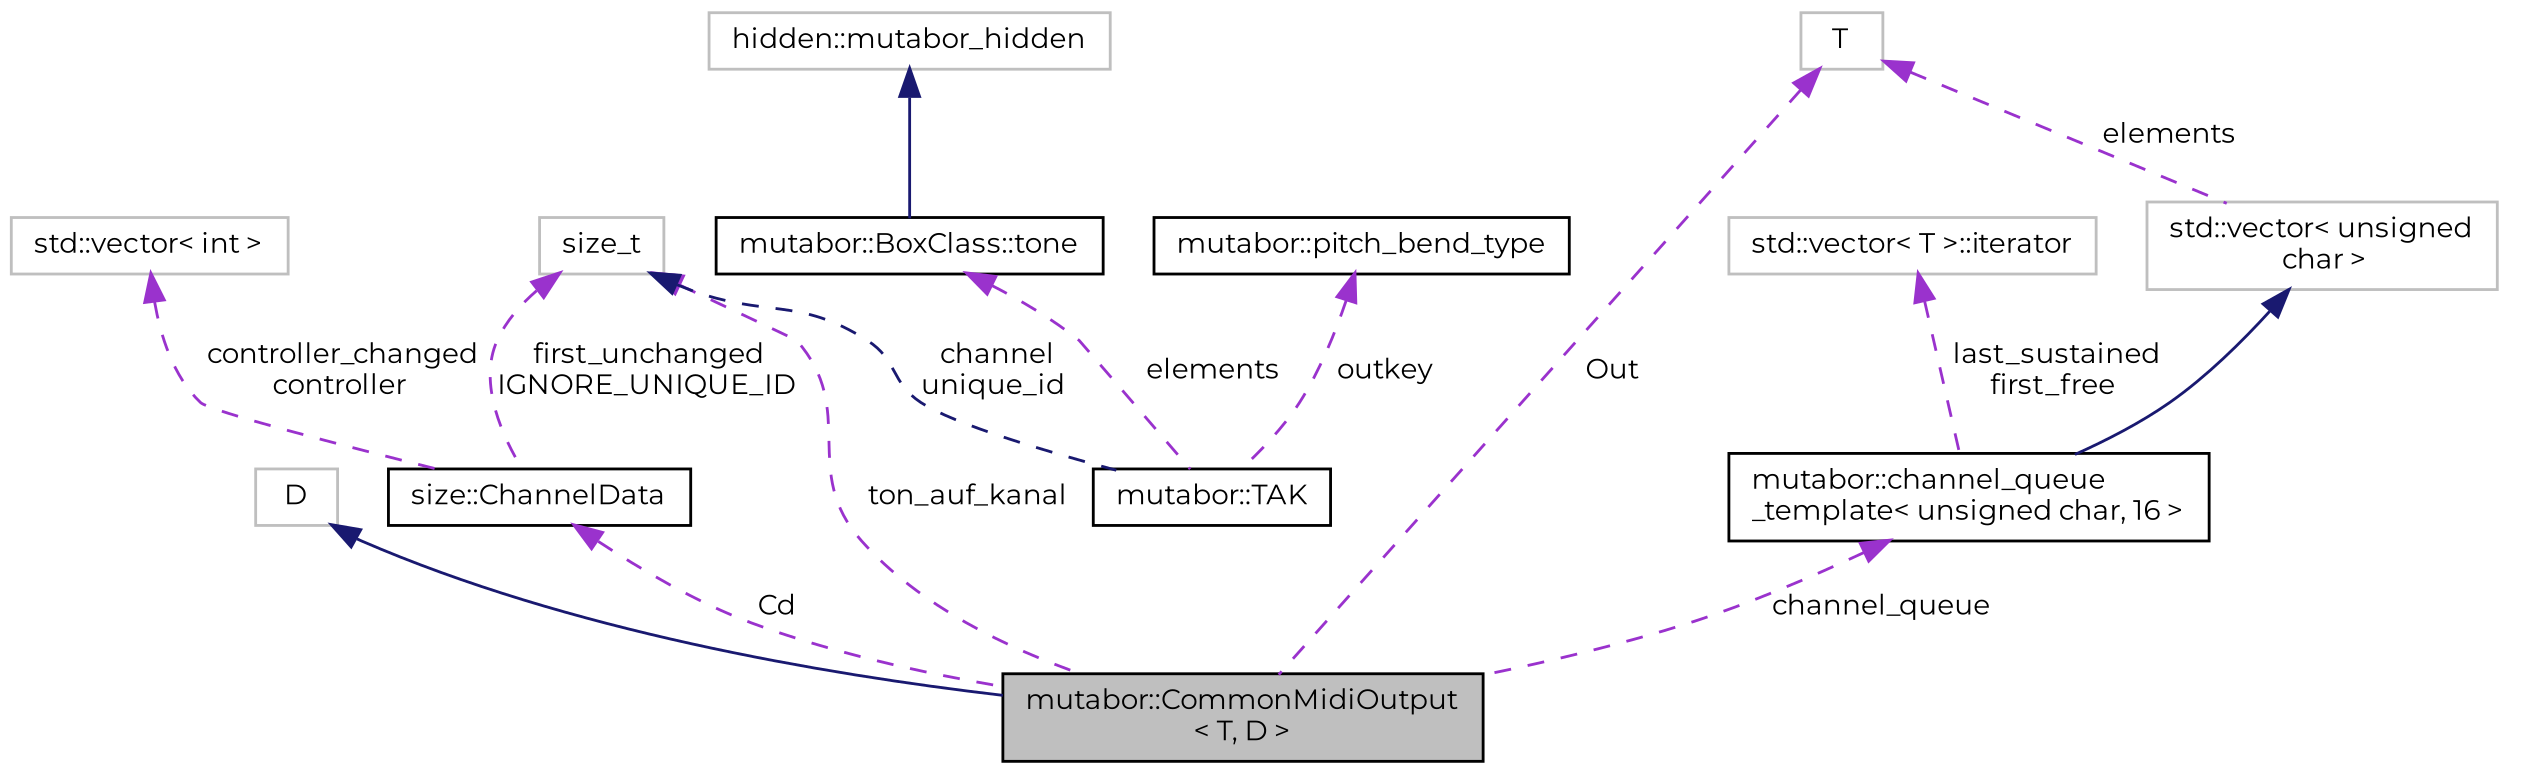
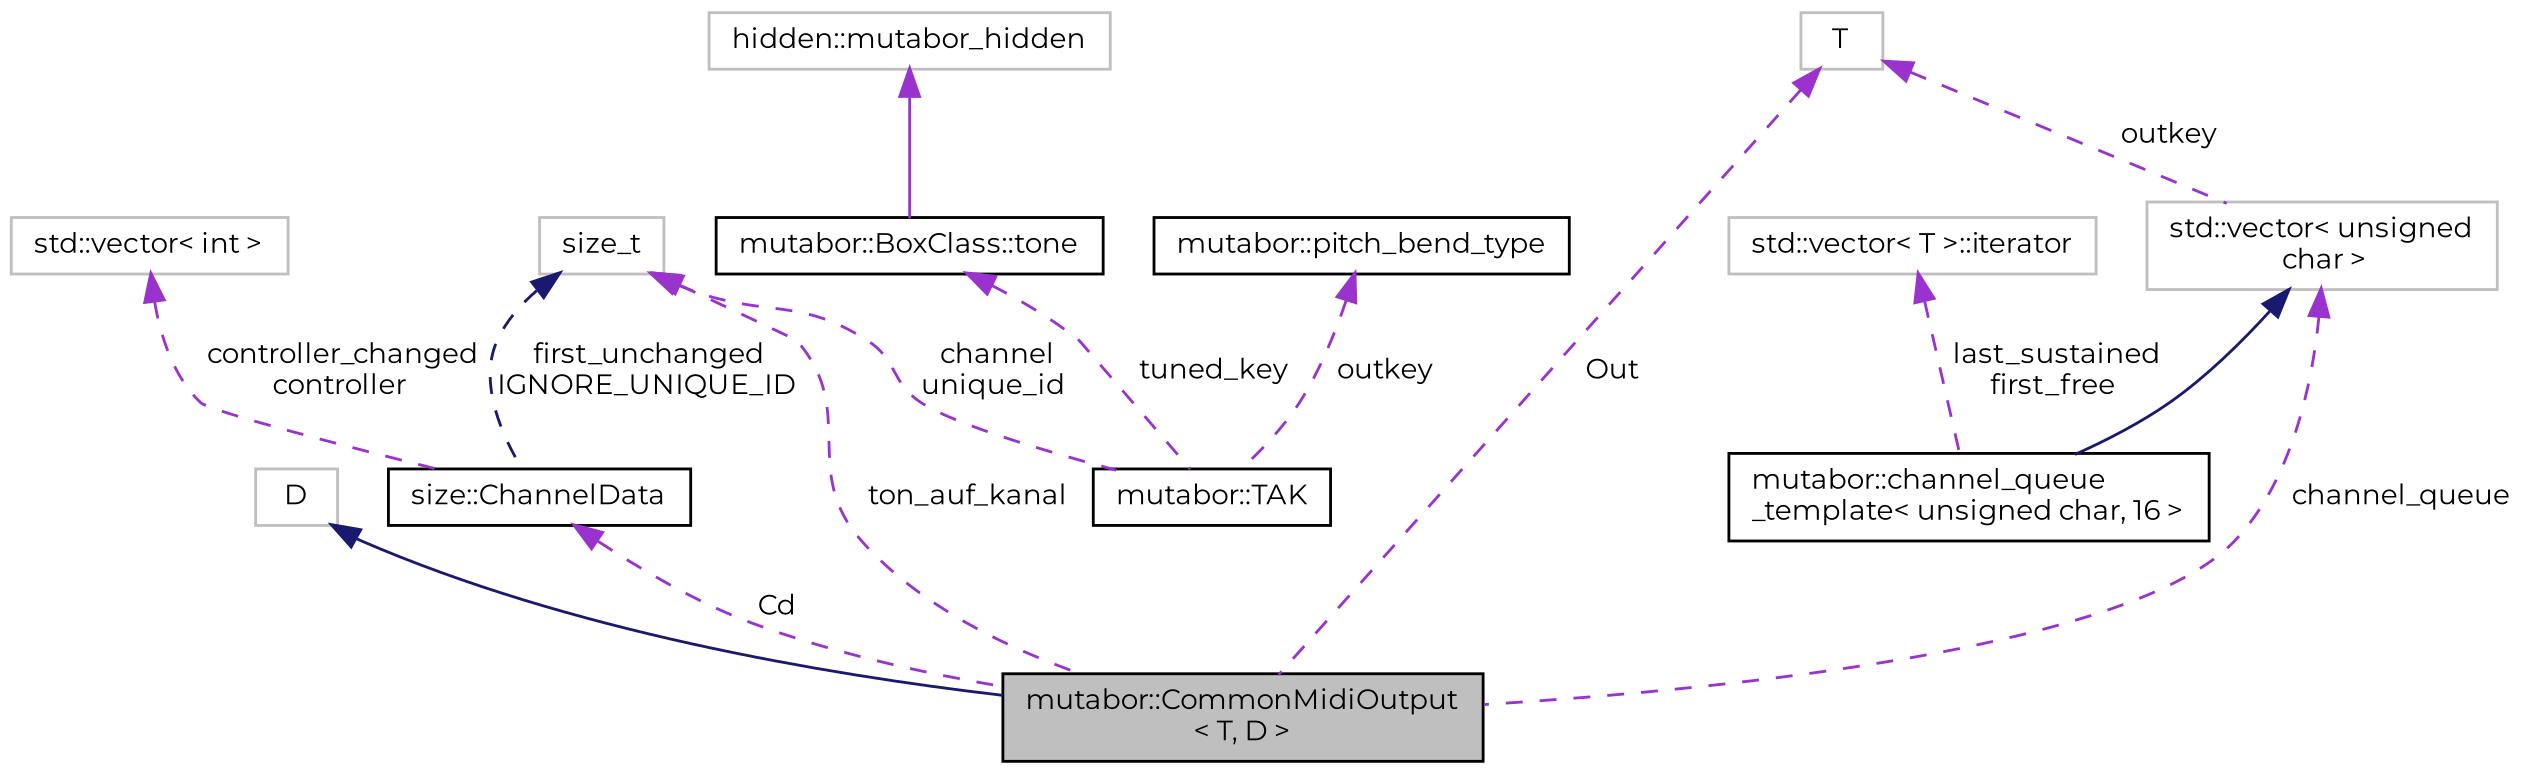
(2167, 136) -> (2167, 136)
(910, 158) -> (910, 158)
(1211, 371) -> (1211, 371)
(896, 375) -> (896, 375)
(490, 376) -> (490, 376)
(1678, 627) -> (1990, 641)
